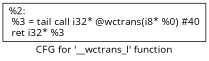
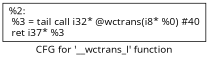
(37, 33) -> (37, 33)
